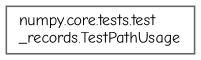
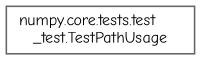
(100, 30) -> (100, 30)
